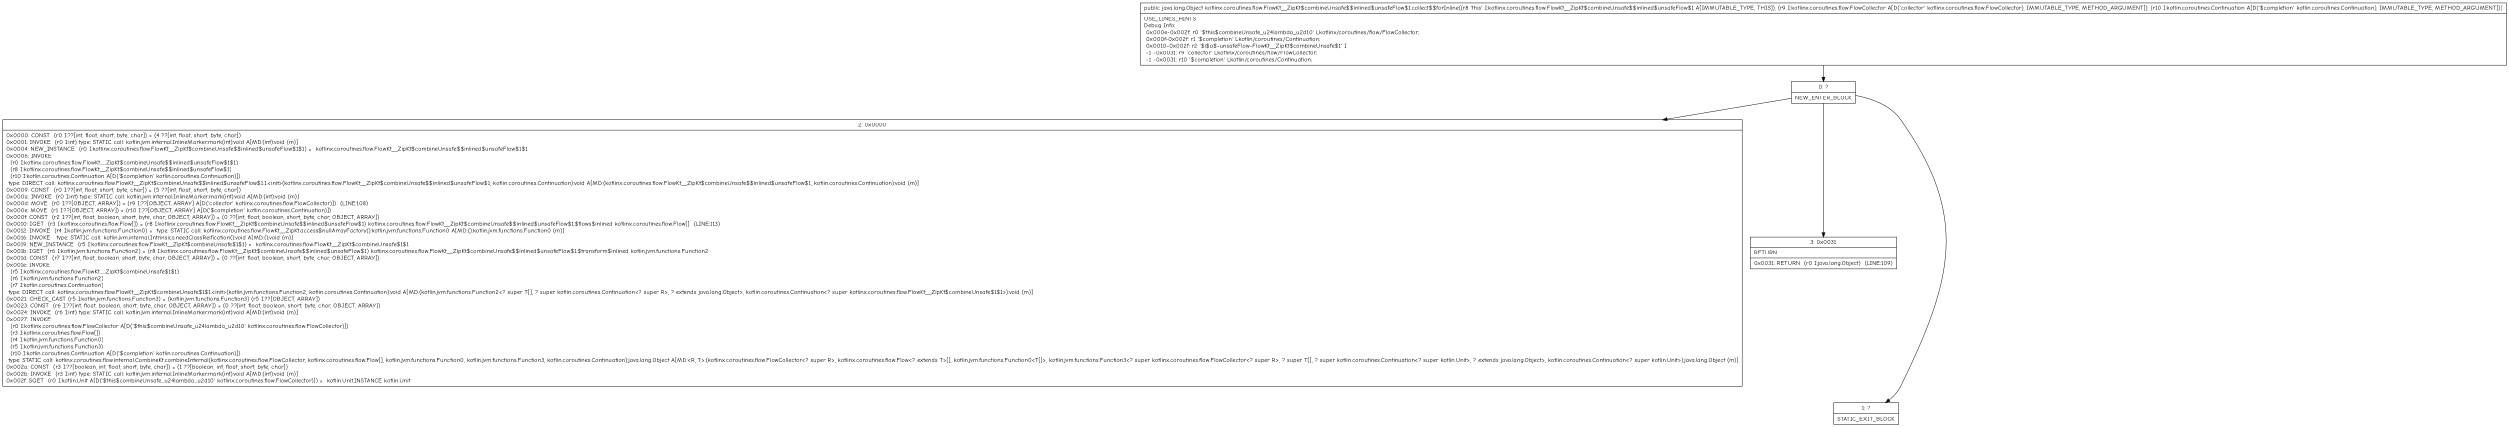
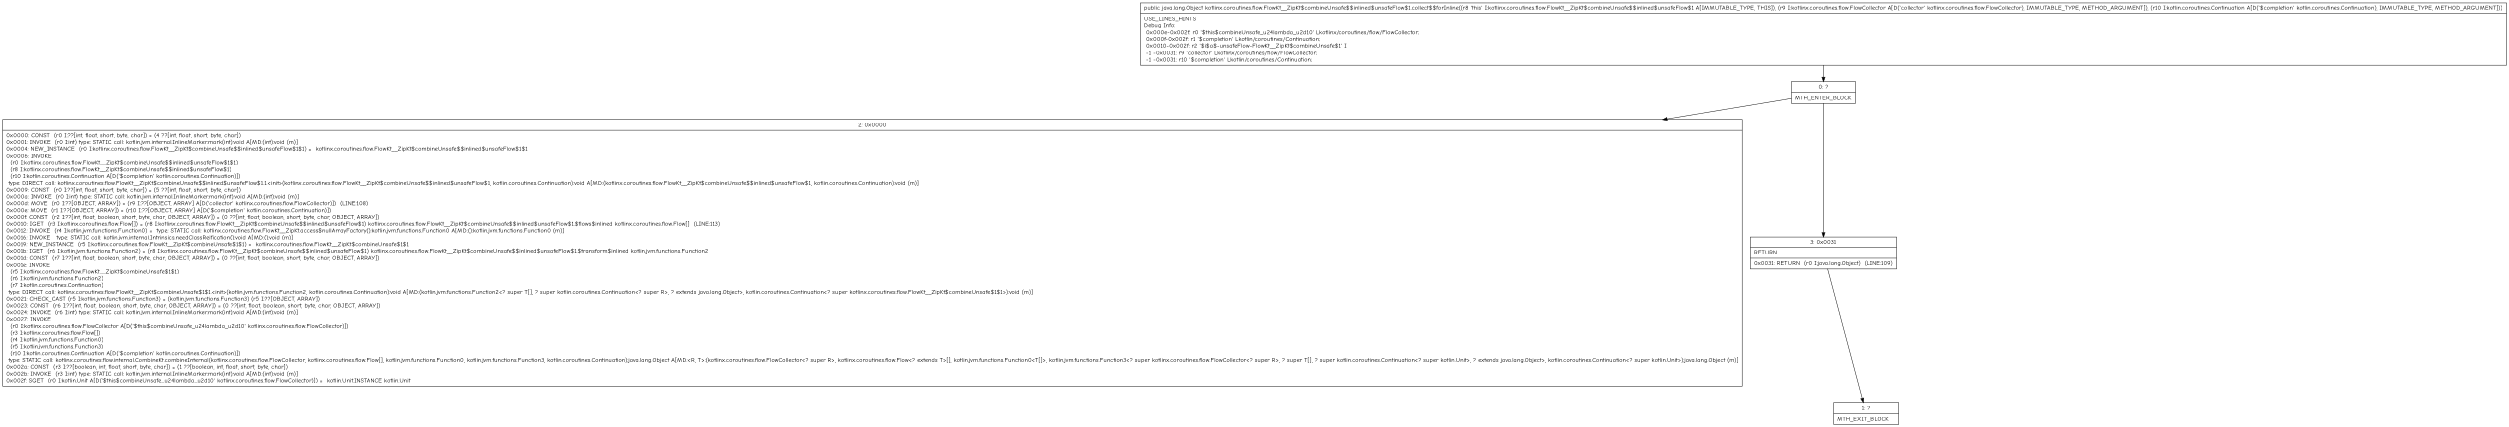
(1823, 98) -> (1823, 98)
(1945, 235) -> (1845, 333)
(1866, 419) -> (1863, 419)
